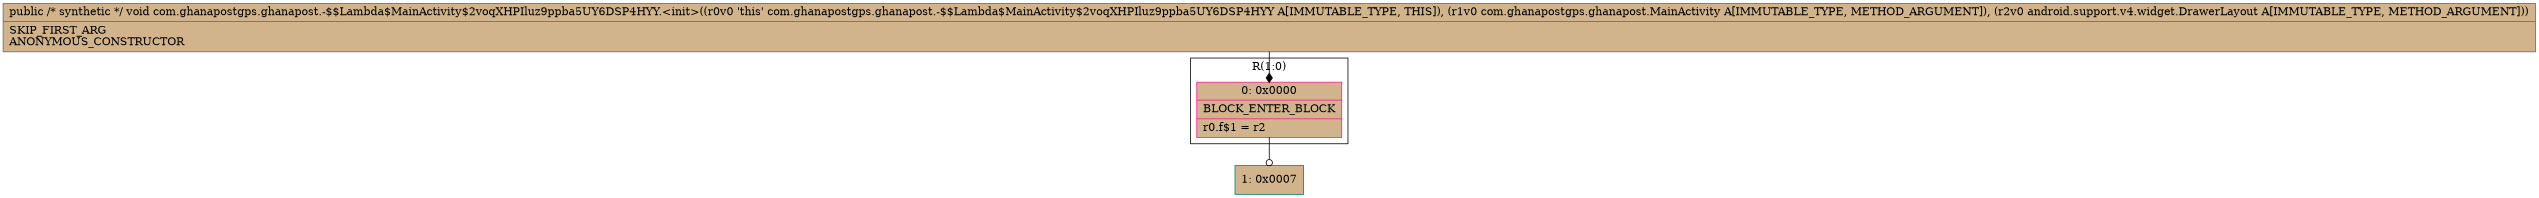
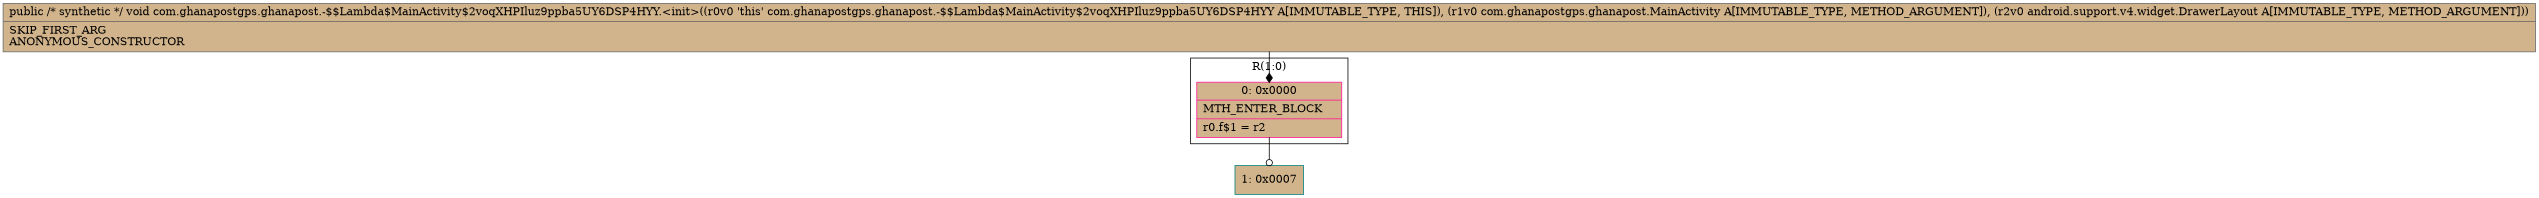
(1269, 109) -> (1263, 109)
